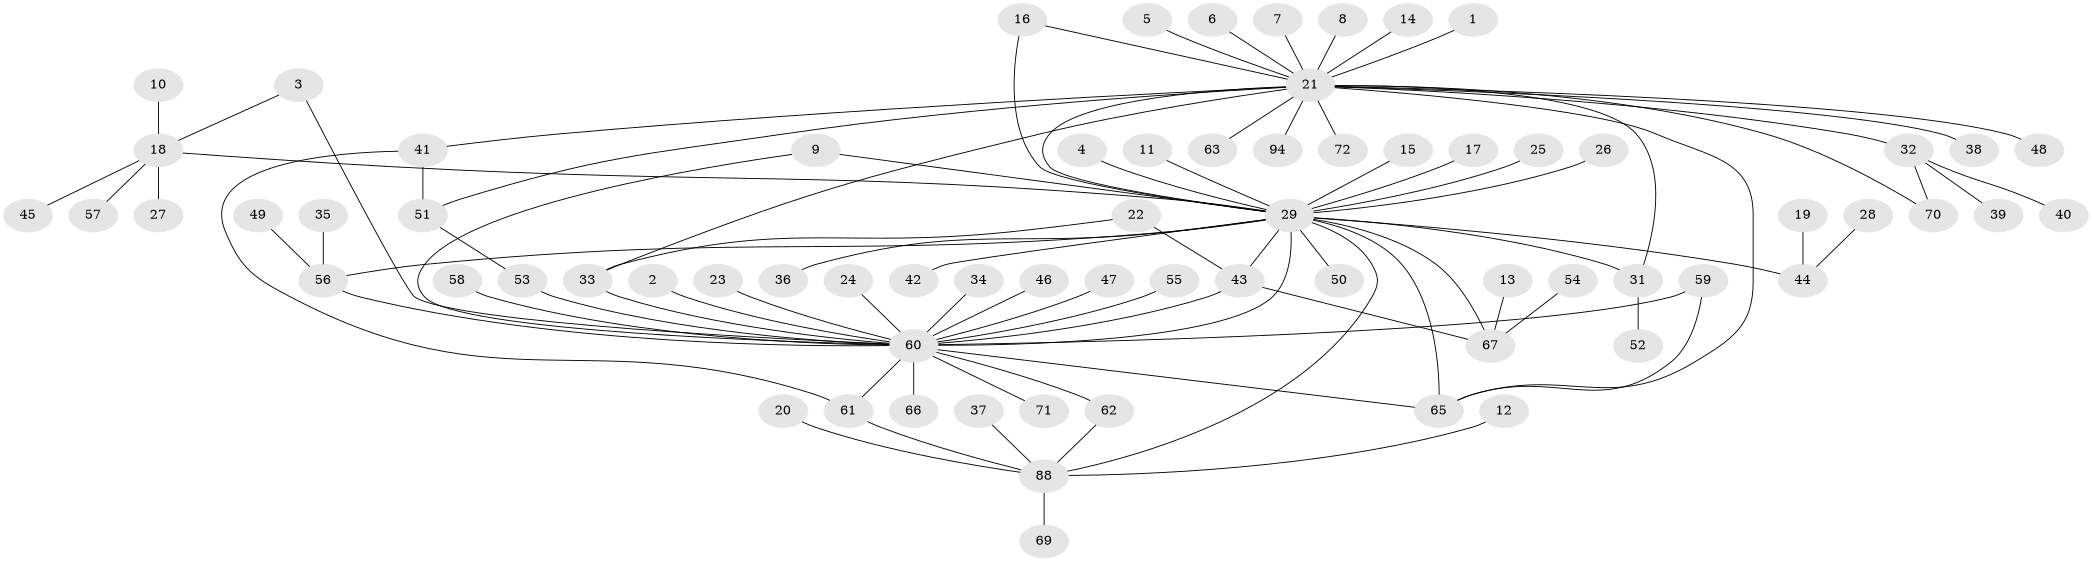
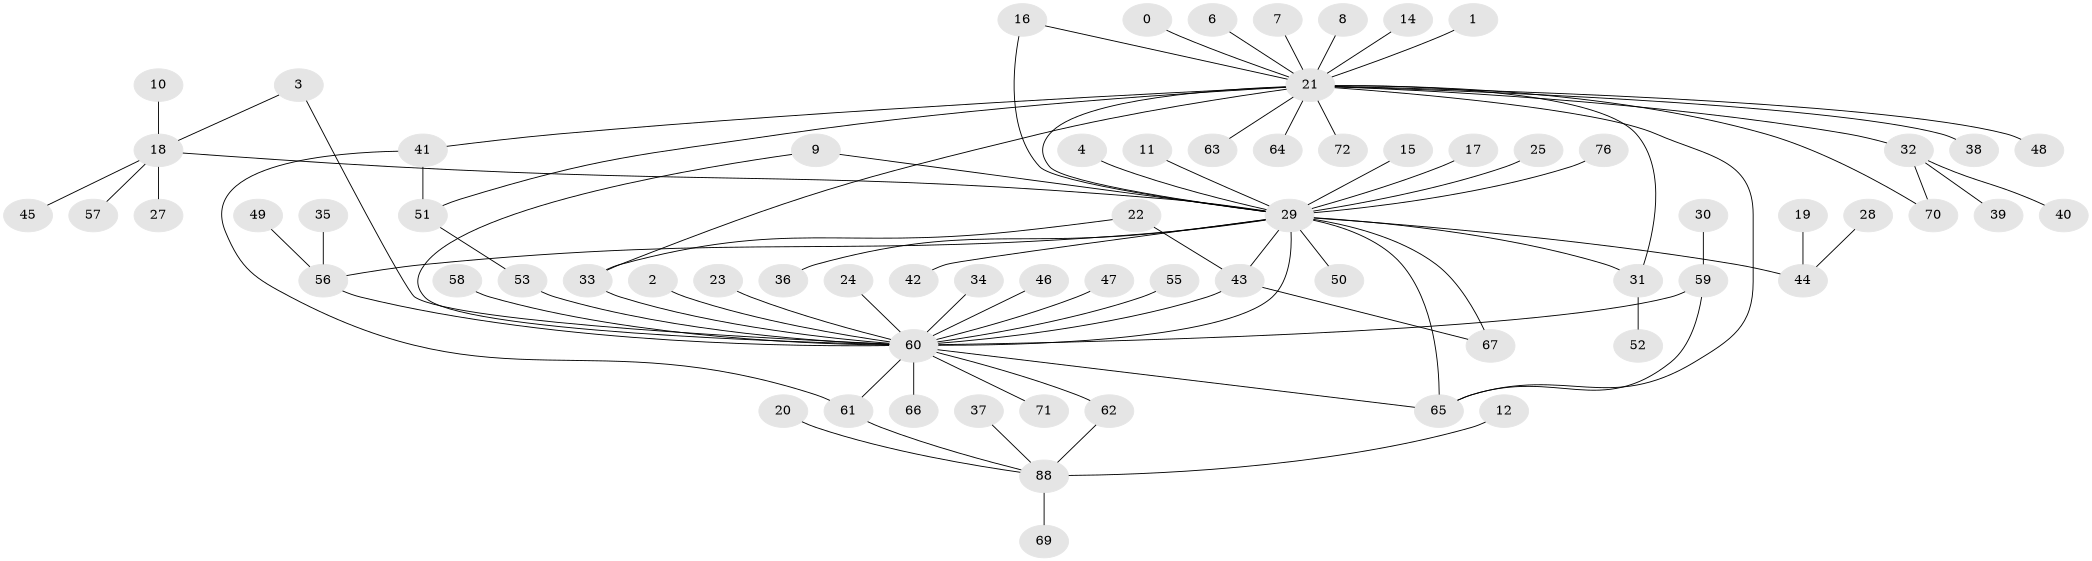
(1147, 20) -> (1147, 20)
(1278, 150) -> (1278, 150)
(1604, 150) -> (1604, 150)
none -> (1703, 216)
(1508, 281) -> none
(1573, 281) -> none
(1284, 385) -> none
